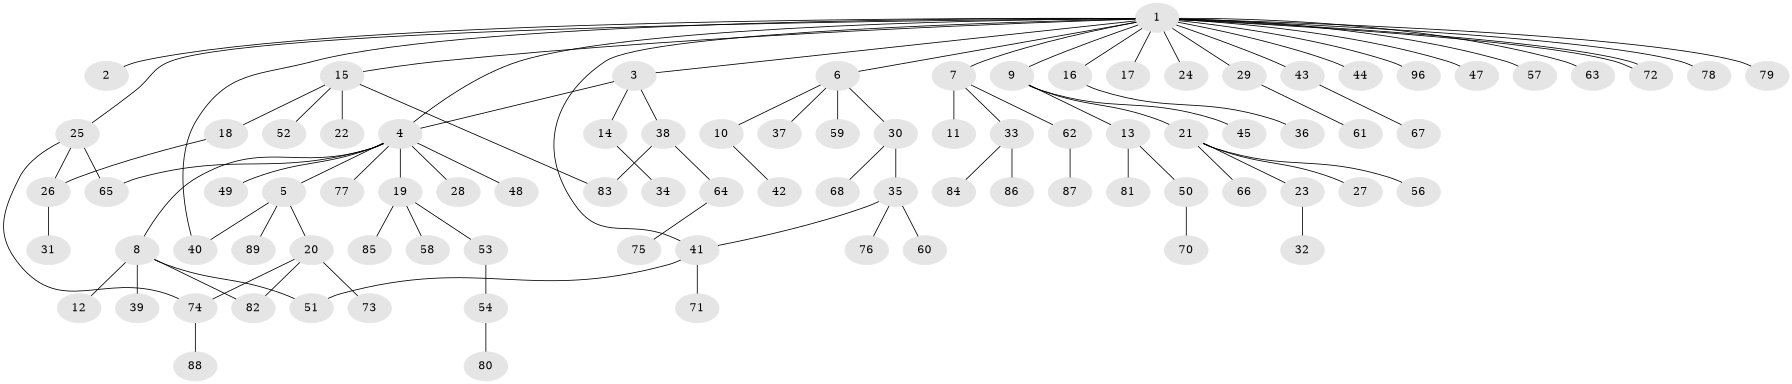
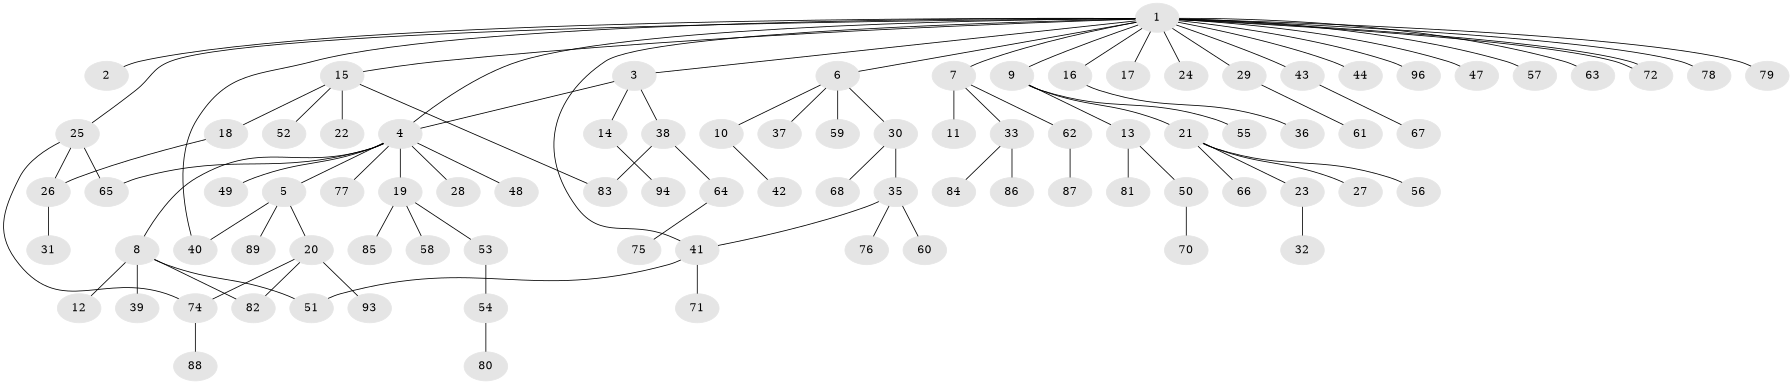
(1244, 134) -> (1244, 134)
(663, 192) -> (663, 192)
(370, 308) -> (370, 308)
